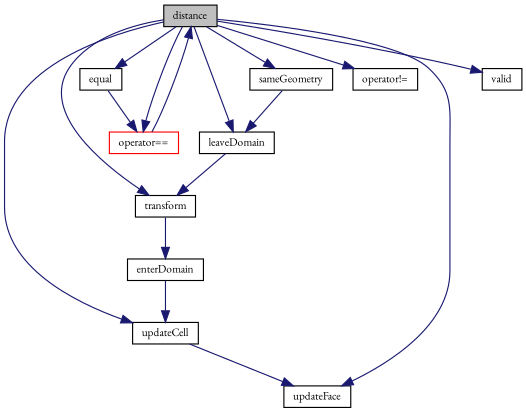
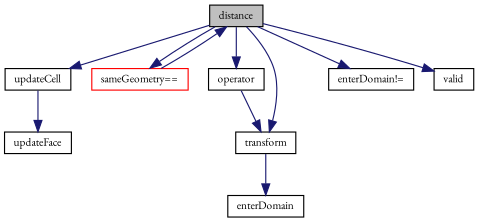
(101, 79) -> none
(291, 79) -> none
(385, 79) -> (371, 79)
(450, 134) -> none
(144, 143) -> (140, 79)
(237, 143) -> (236, 79)
(165, 296) -> none
